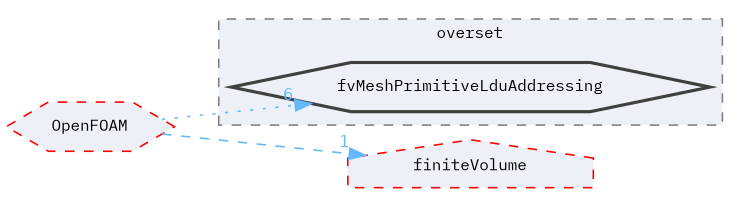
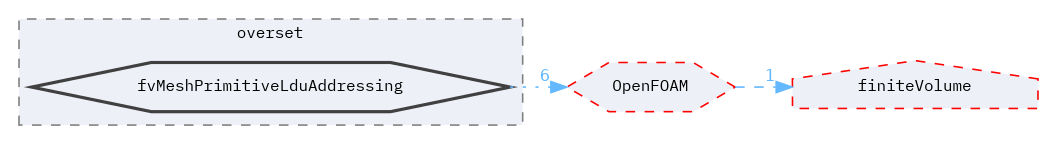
(229, 112) -> (532, 87)
